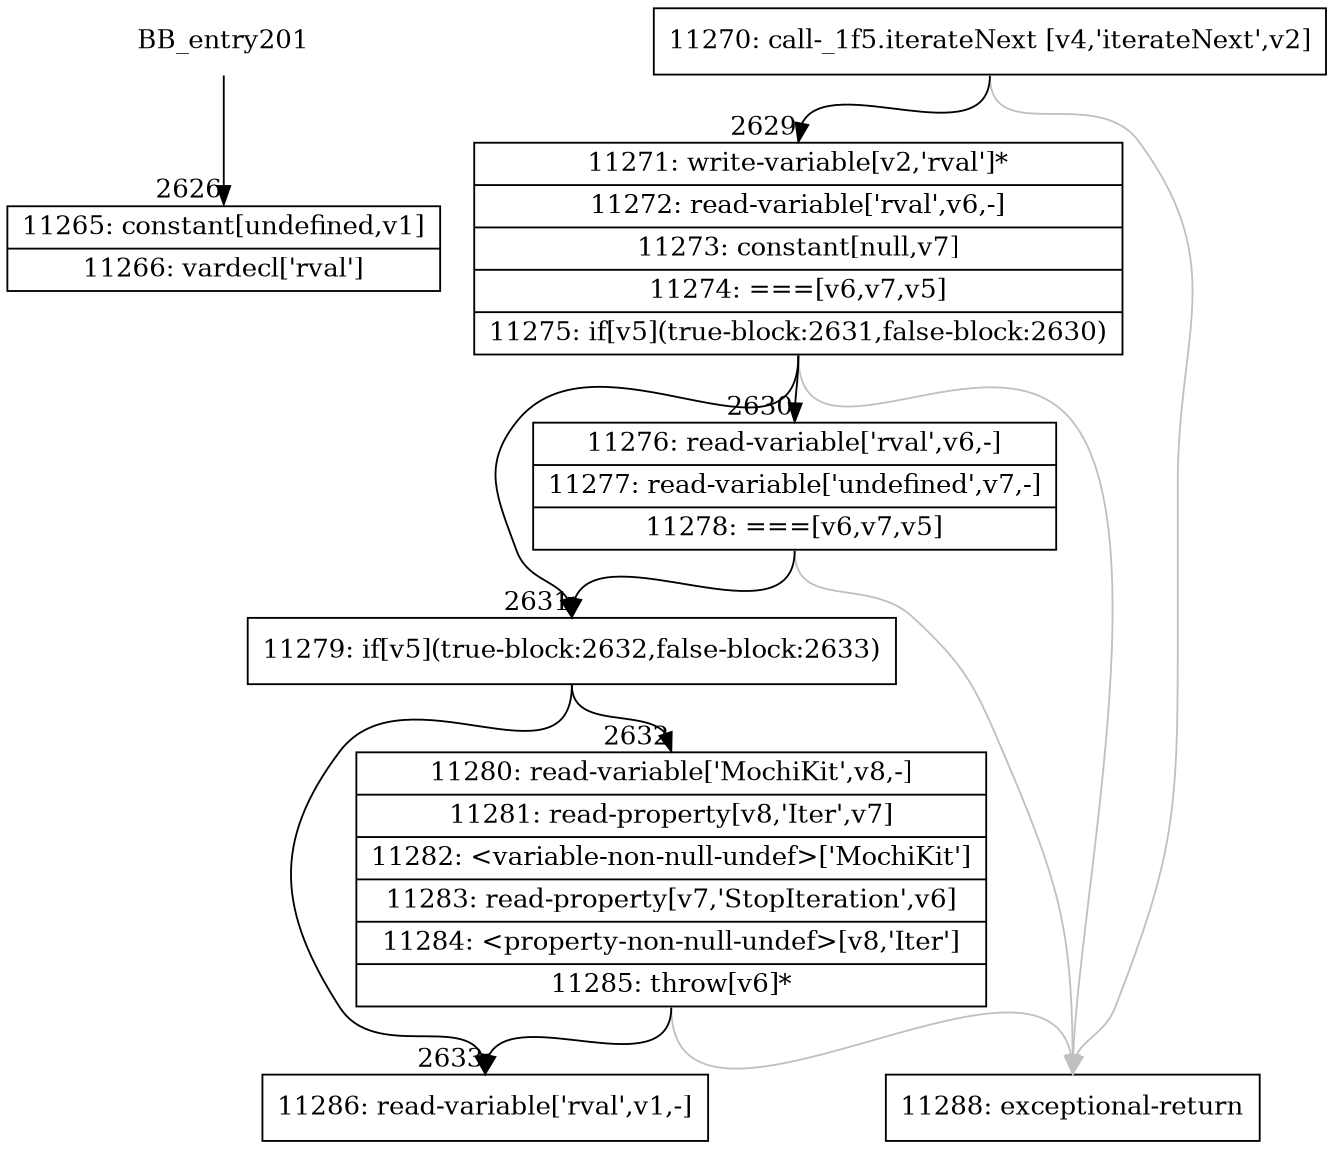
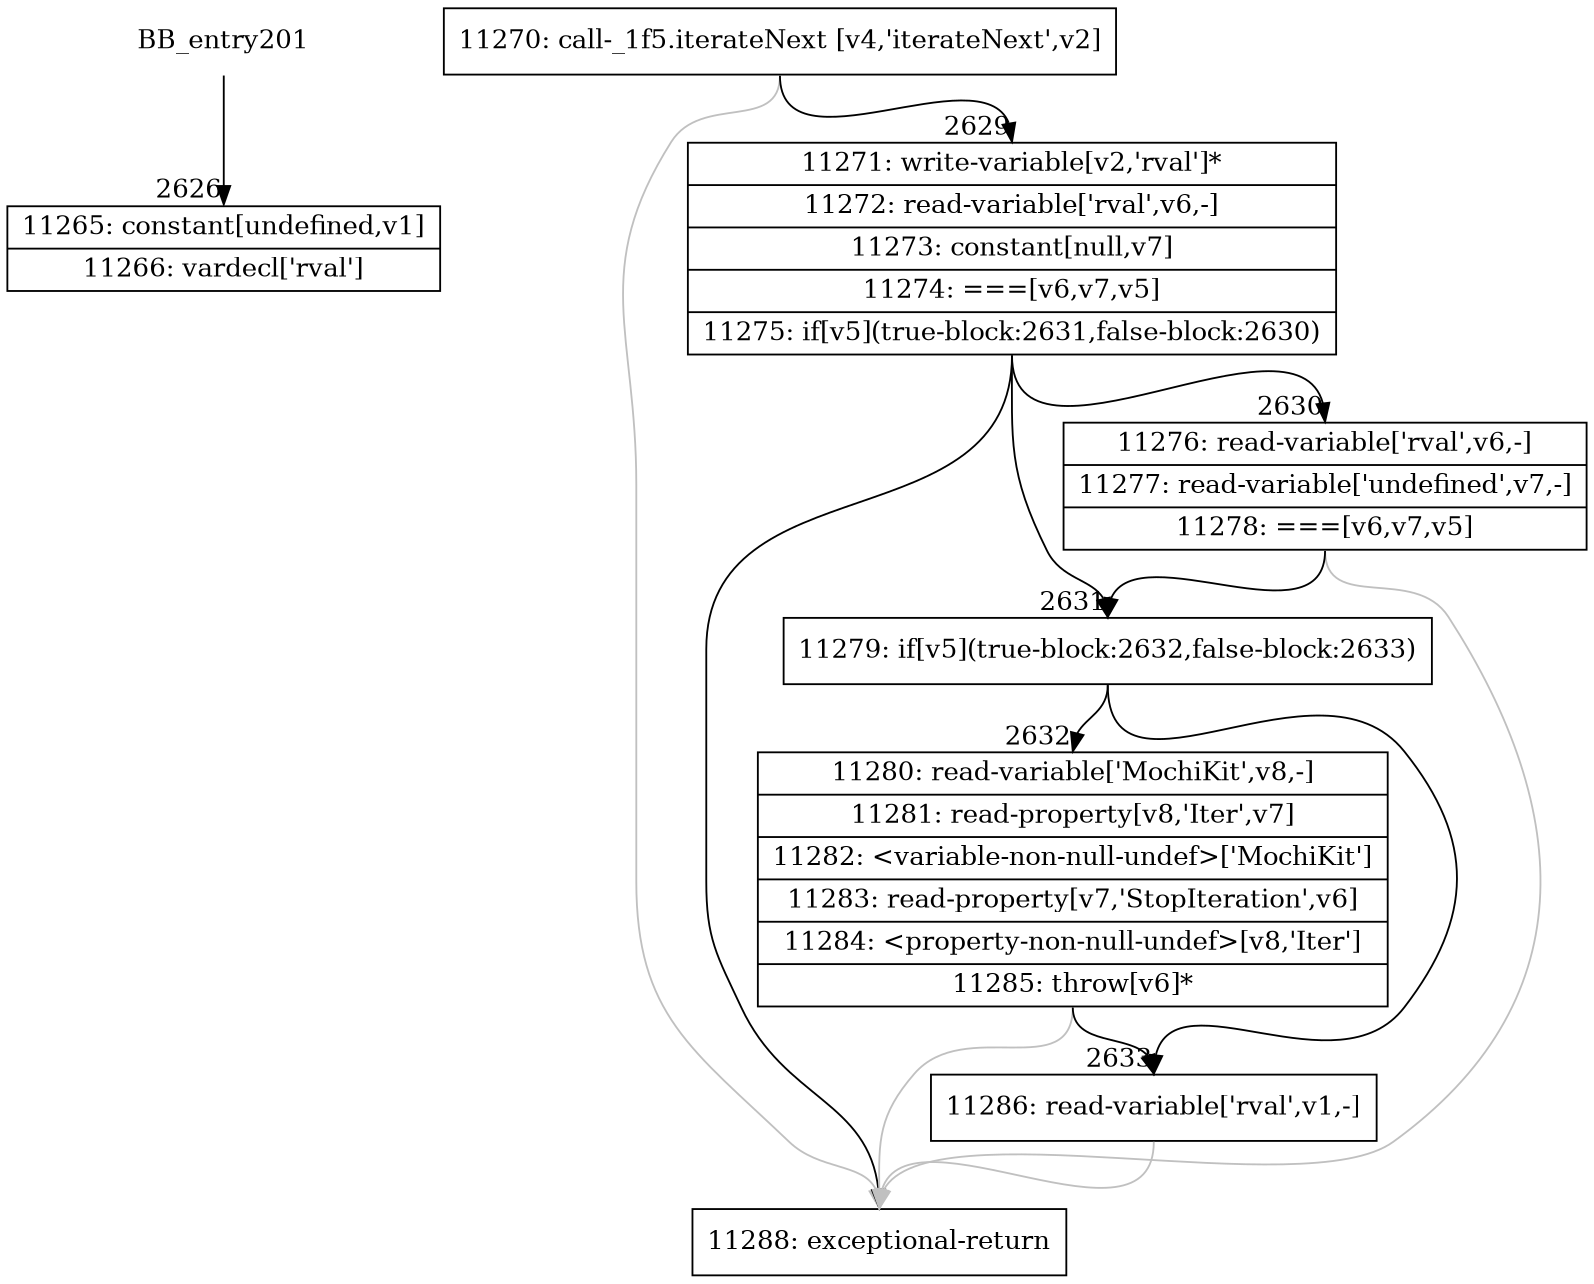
(1111, 578) -> (706, 719)
none -> (1026, 1177)
